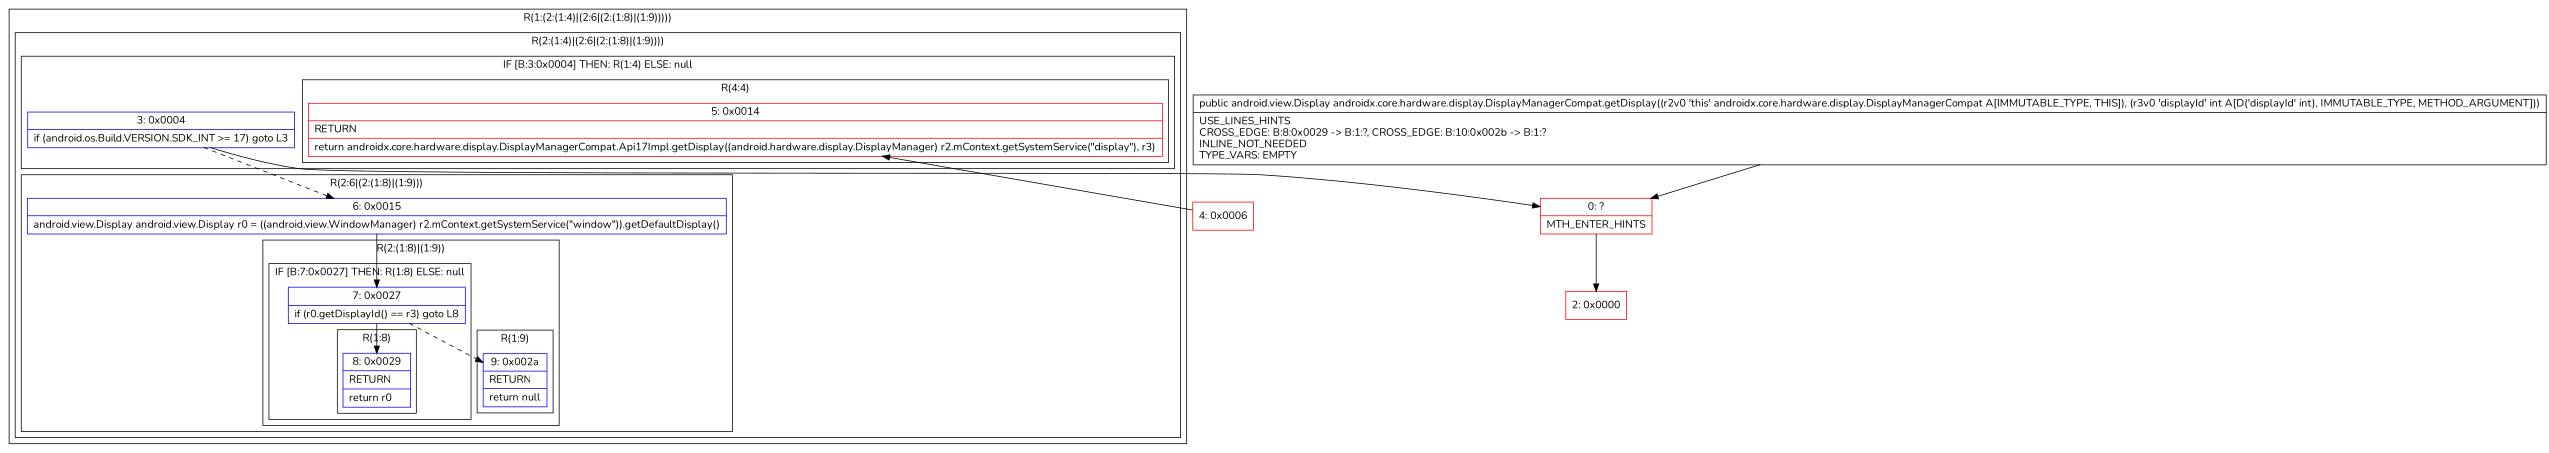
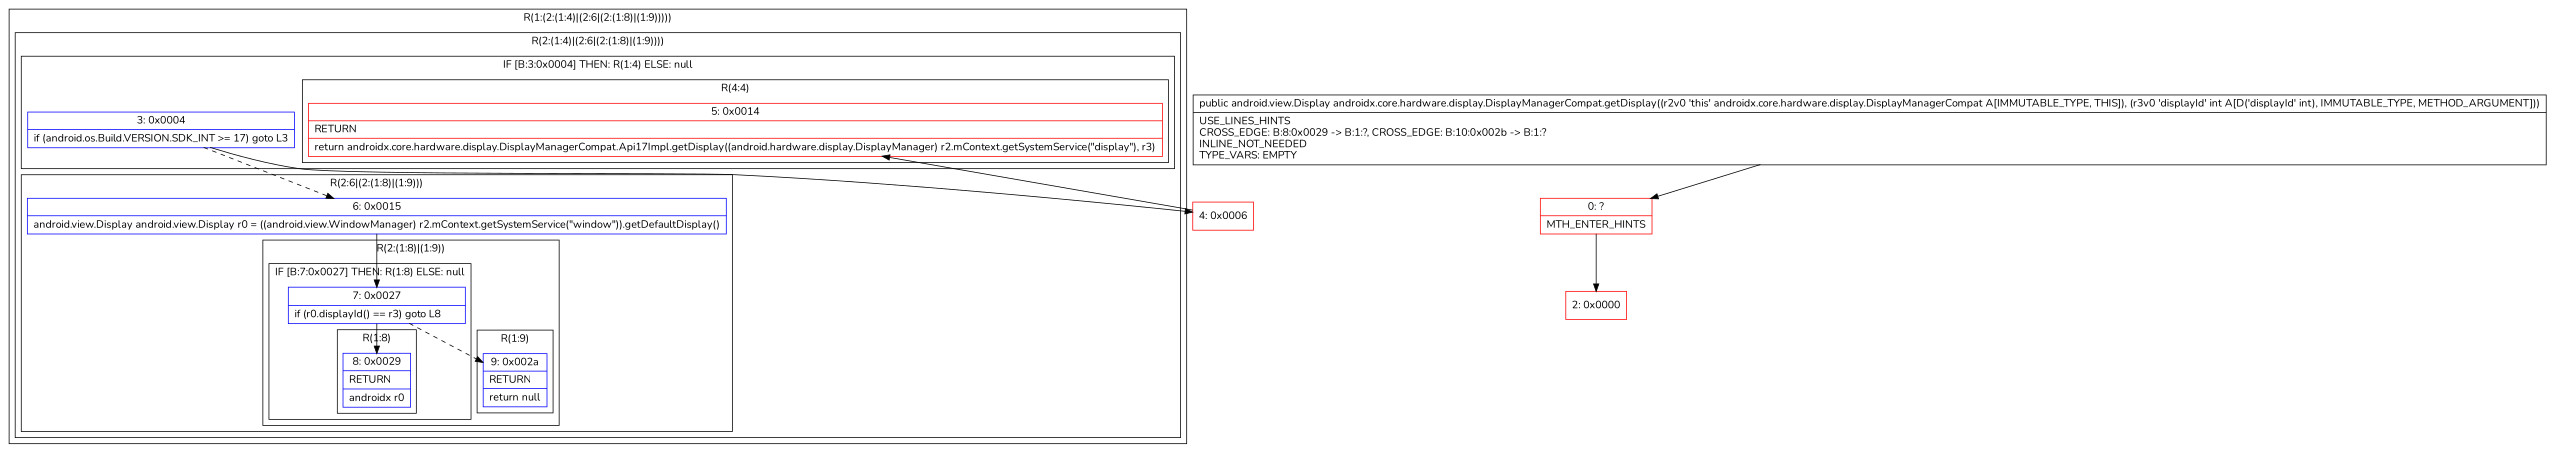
(904, 173) -> (746, 175)
(377, 314) -> (368, 314)
(371, 398) -> (377, 398)
